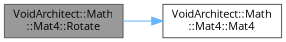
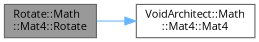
(64, 21) -> (50, 21)
